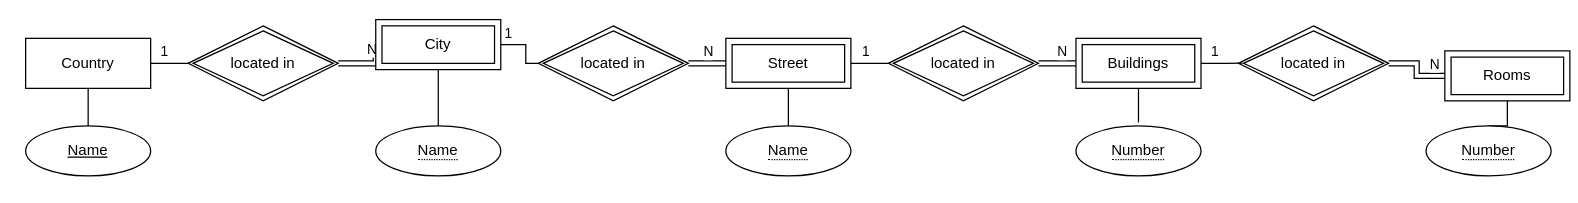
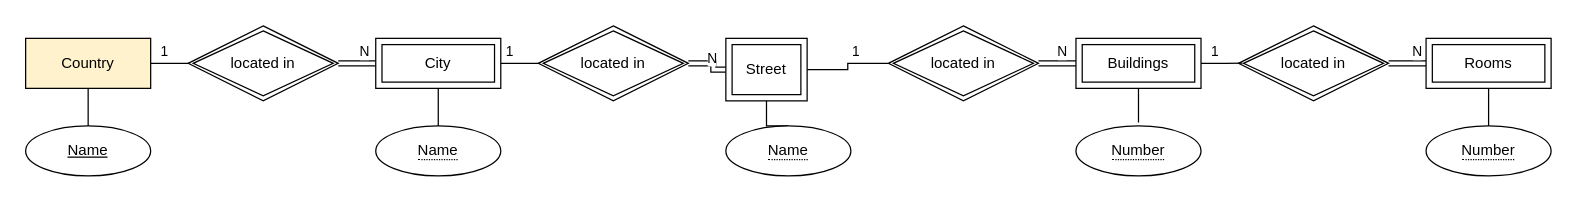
(438, 44) -> (438, 63)
(88, 63) -> (88, 63)
(788, 63) -> (766, 69)
(1507, 76) -> (1488, 63)
